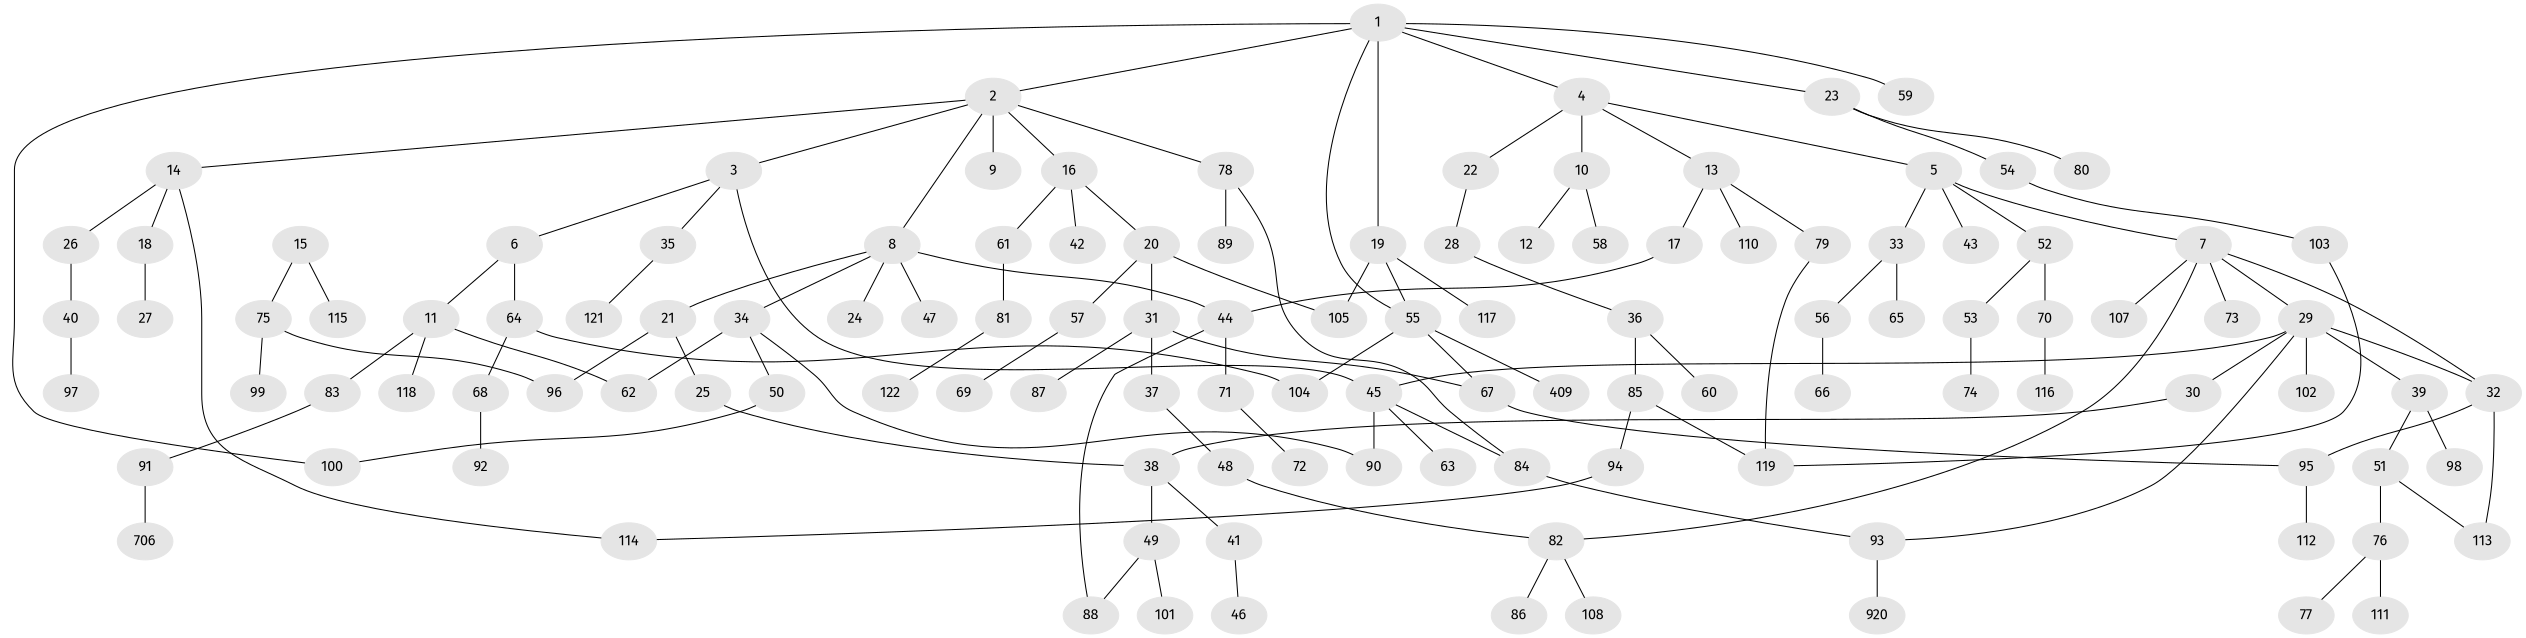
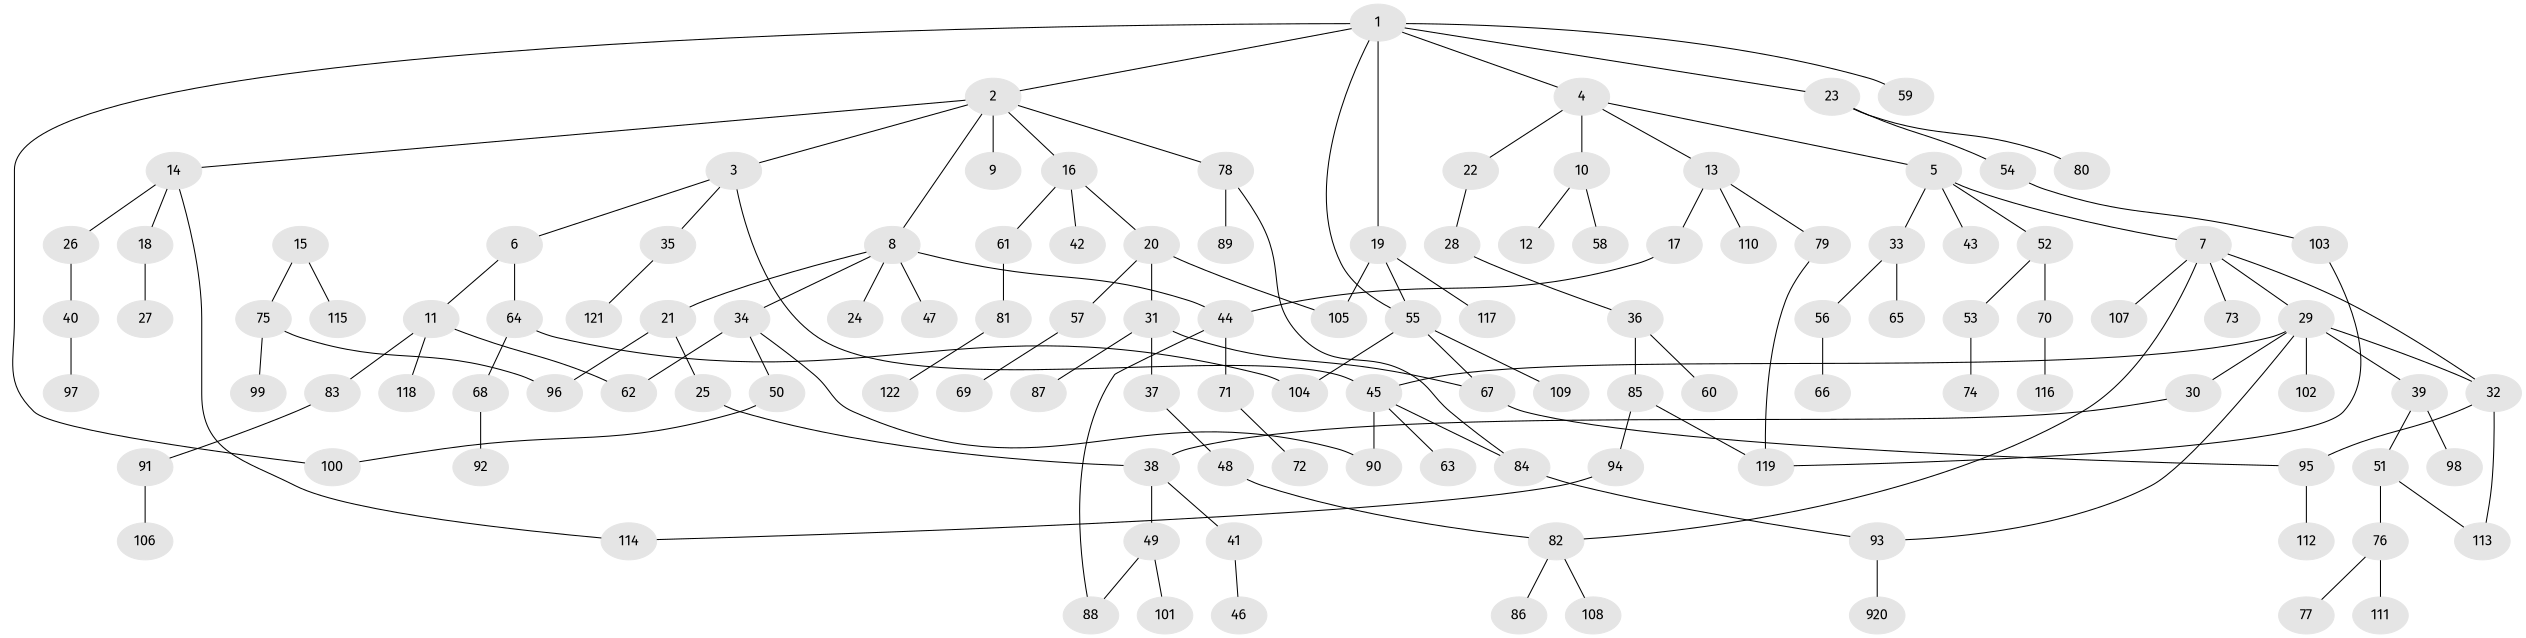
(1561, 393) -> (1561, 393)
(145, 541) -> (145, 541)
